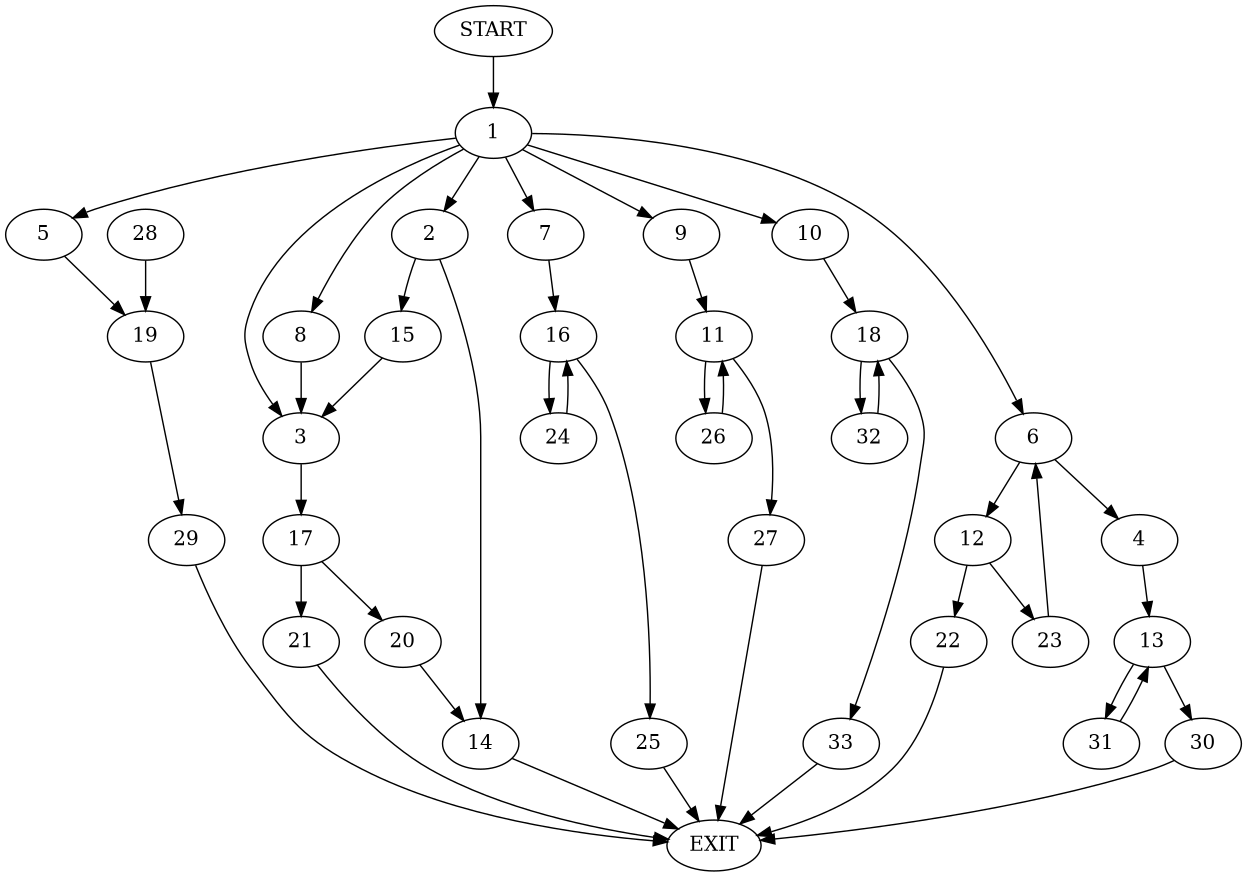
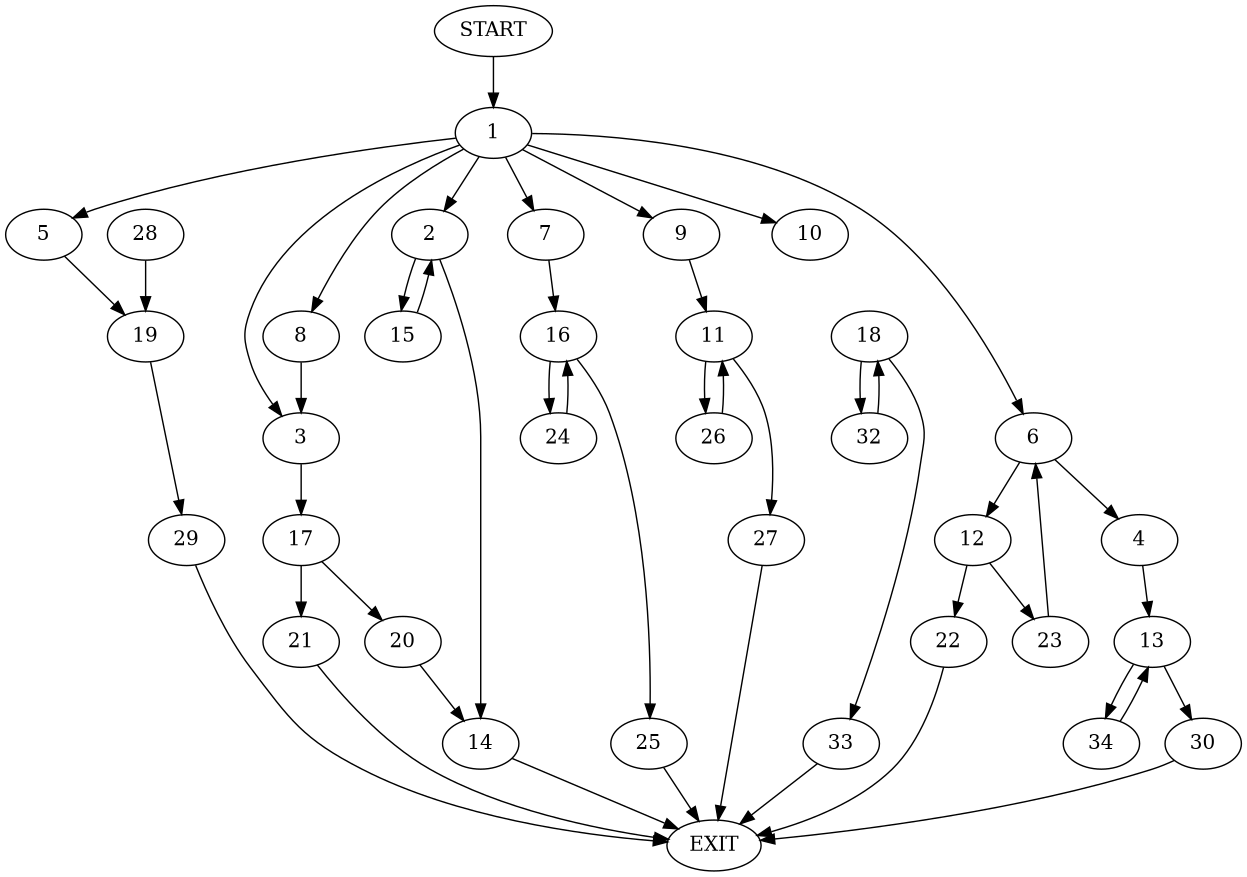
(836, 279) -> none
(357, 382) -> (424, 294)
(1101, 744) -> (1101, 744)
